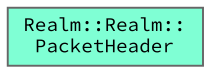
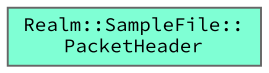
(105, 37) -> (134, 37)
